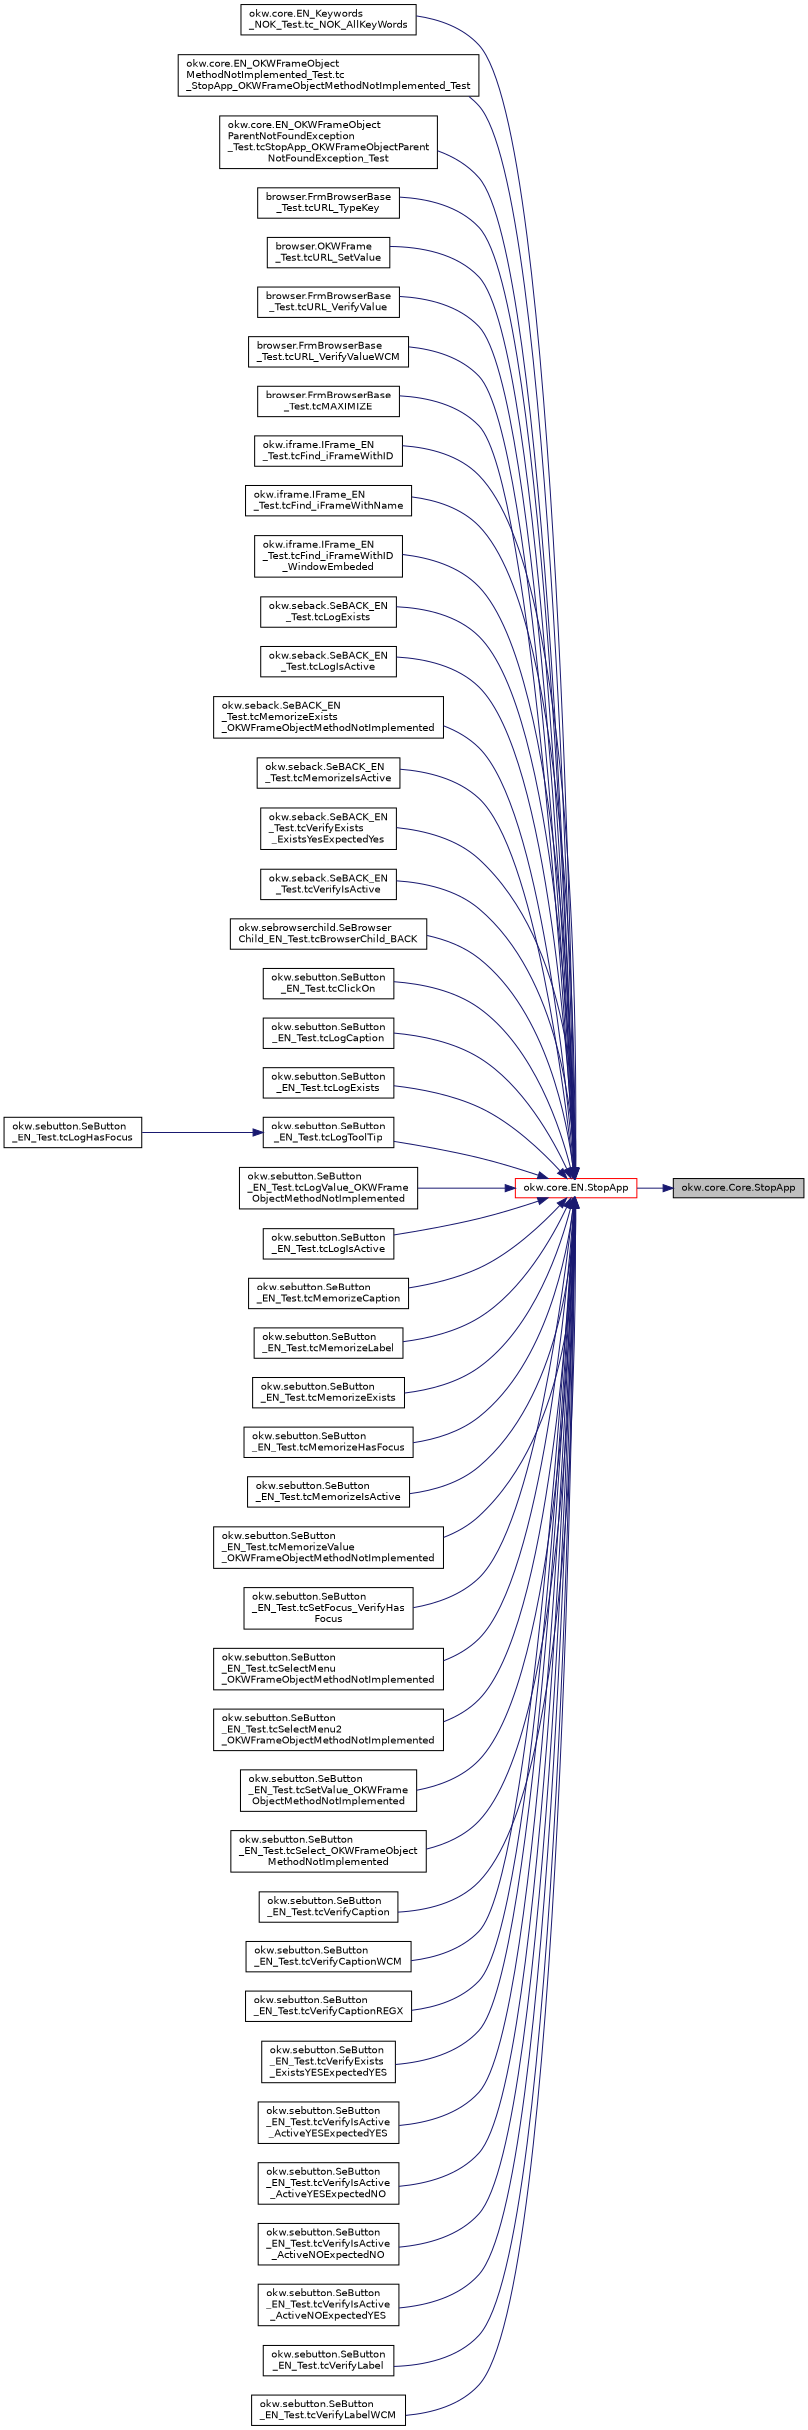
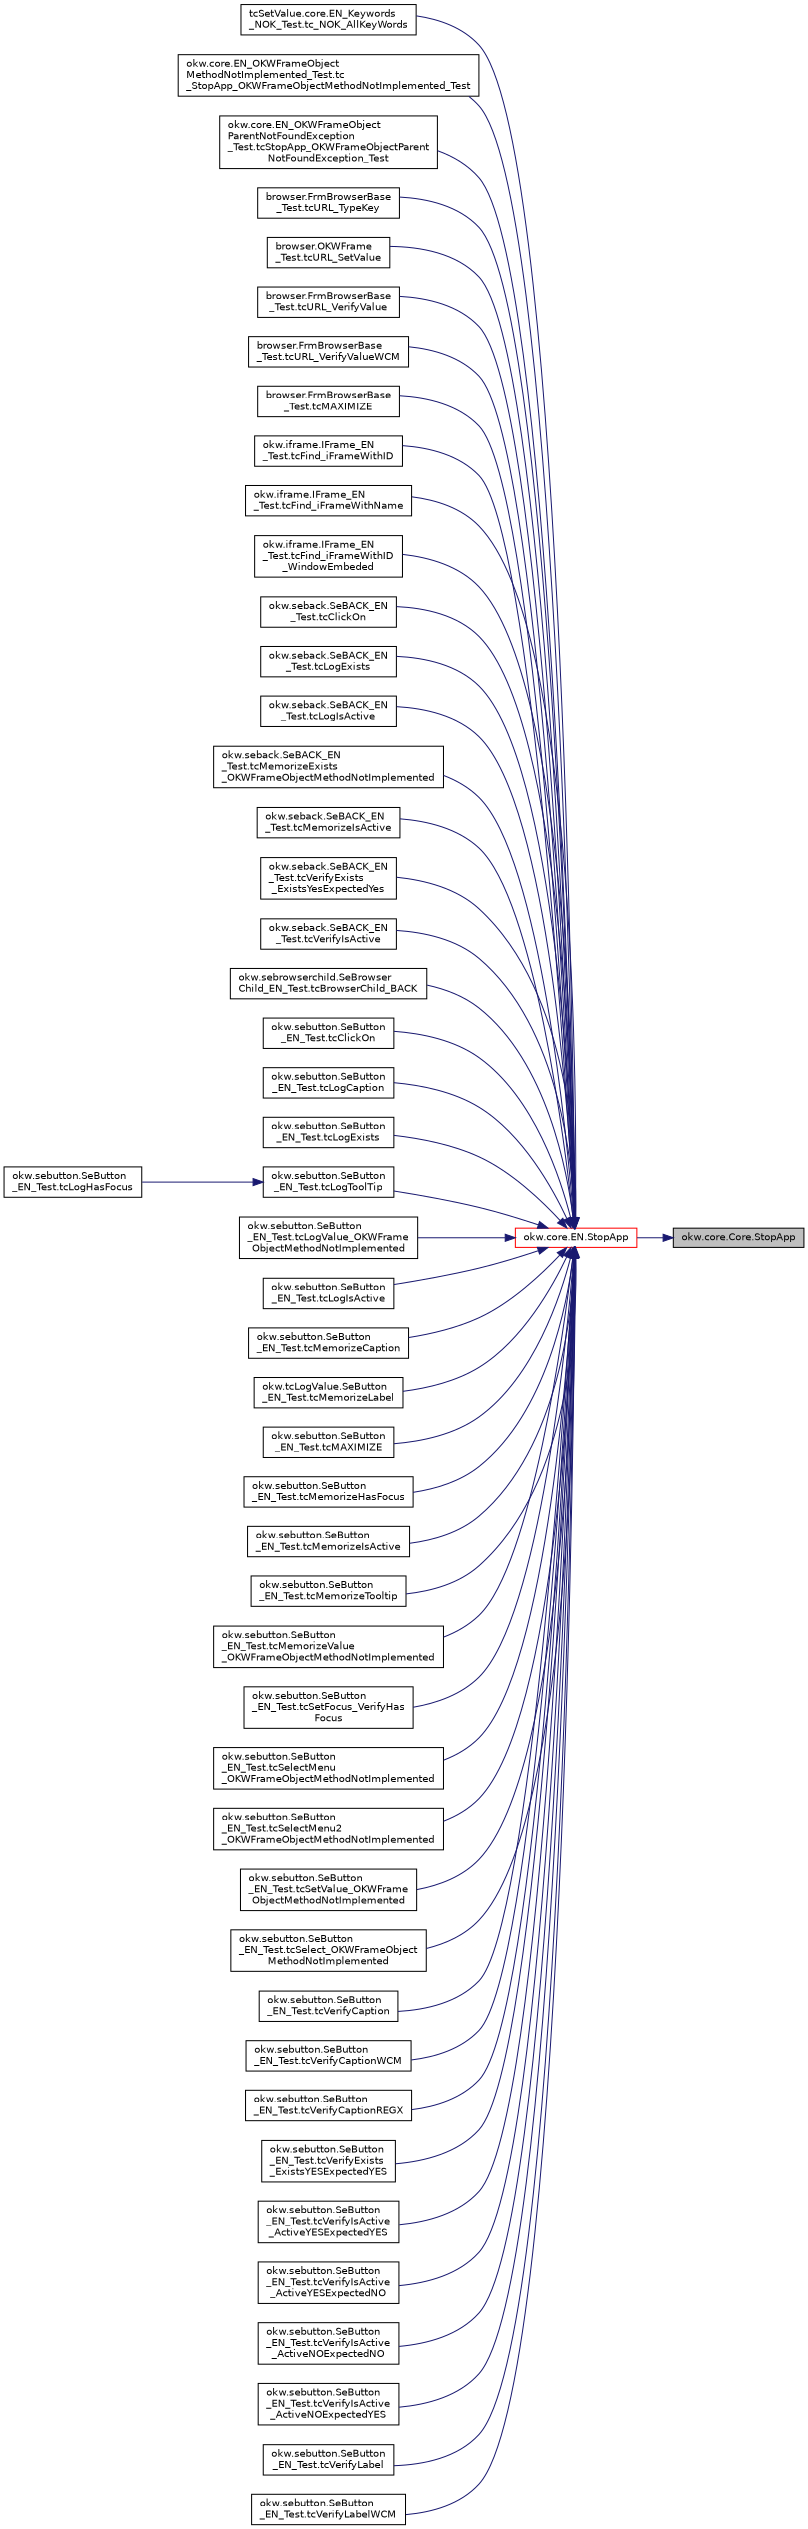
(329, 20) -> (329, 20)
none -> (329, 612)
(329, 1343) -> (329, 1393)
(329, 1393) -> (329, 1442)
none -> (329, 1591)
